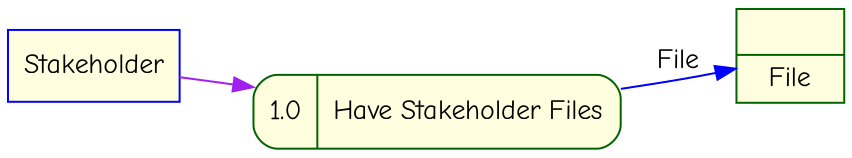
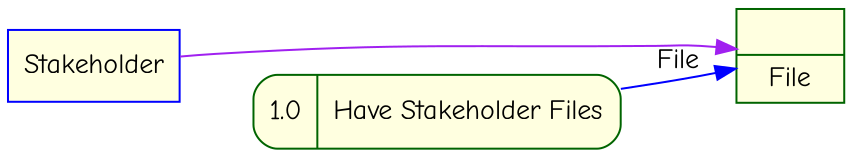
(206, 81) -> (448, 46)
